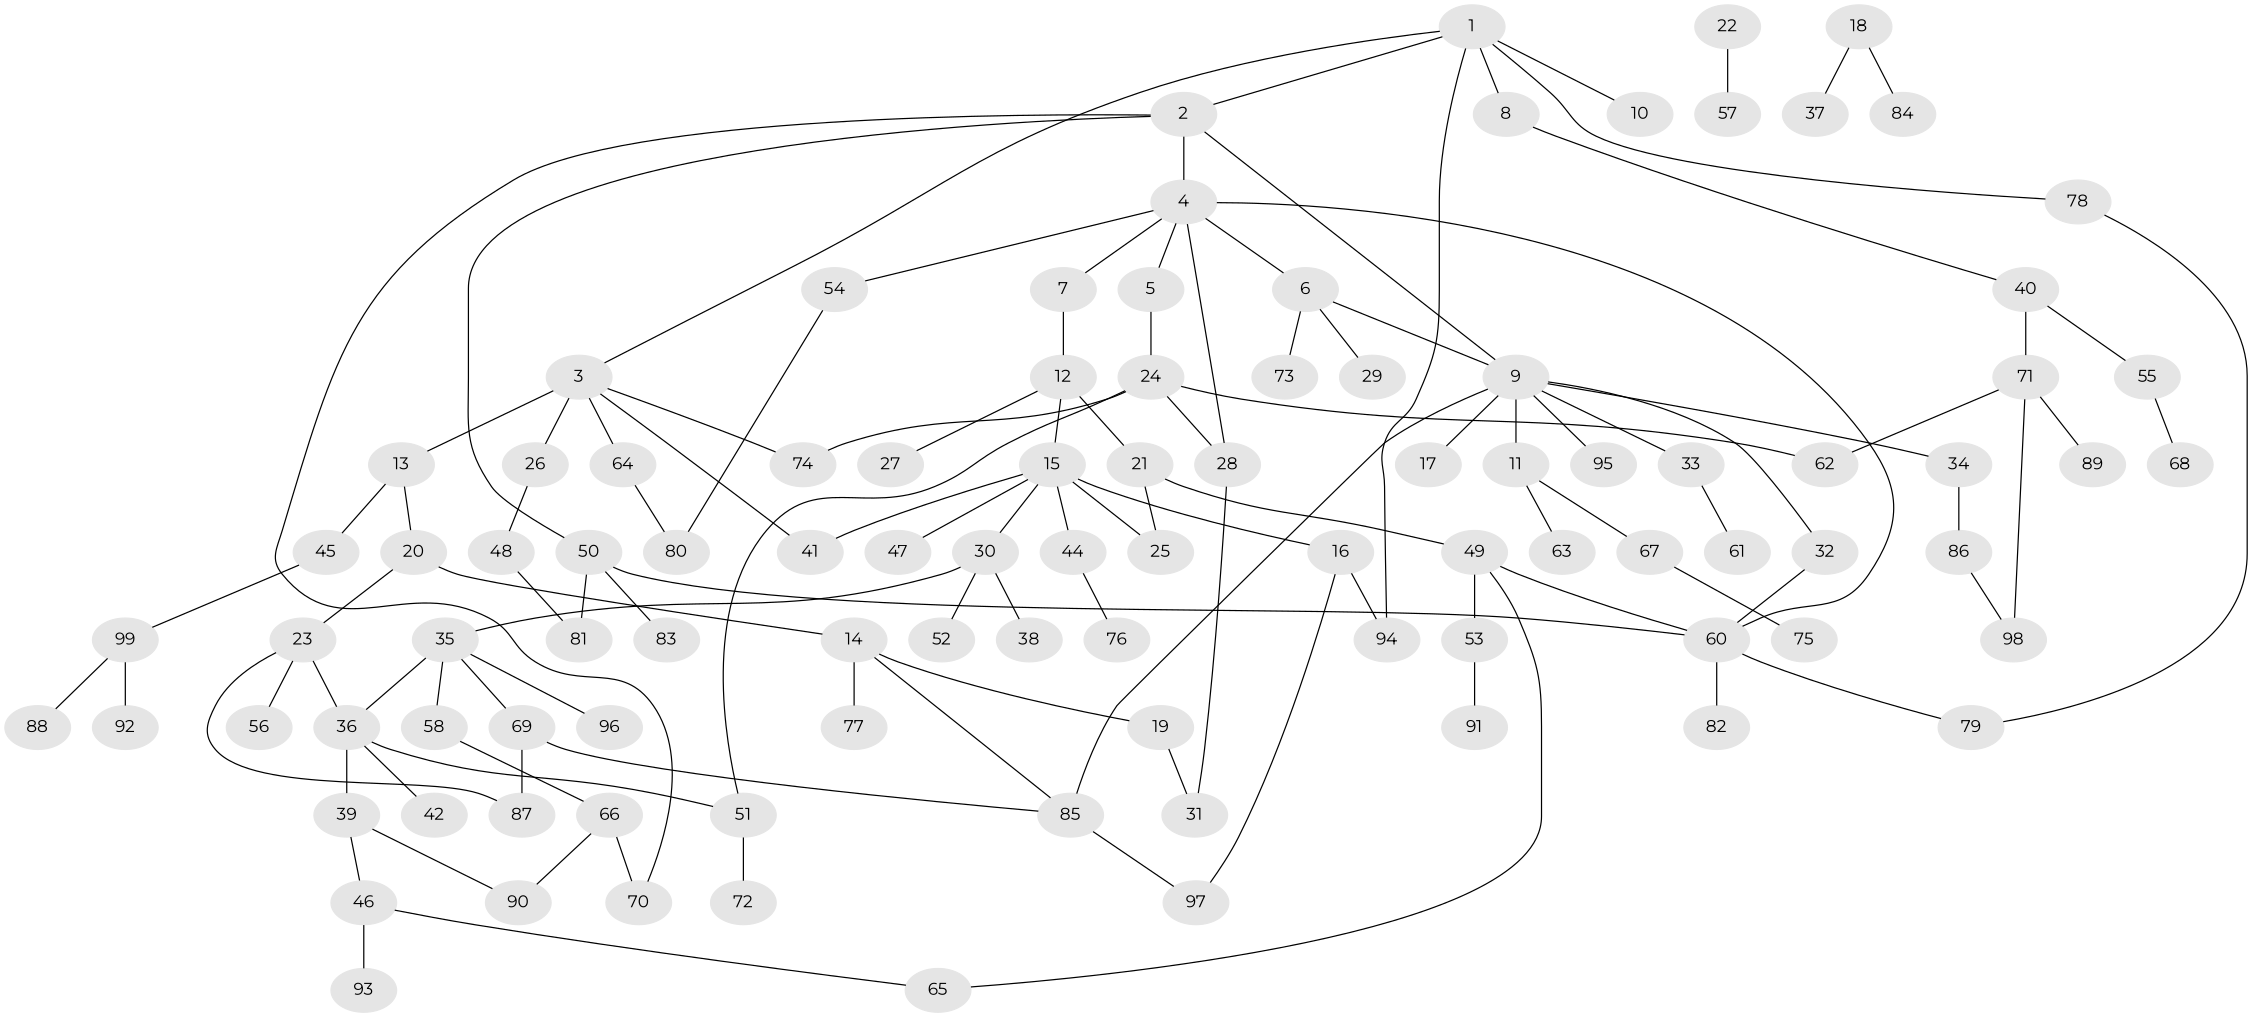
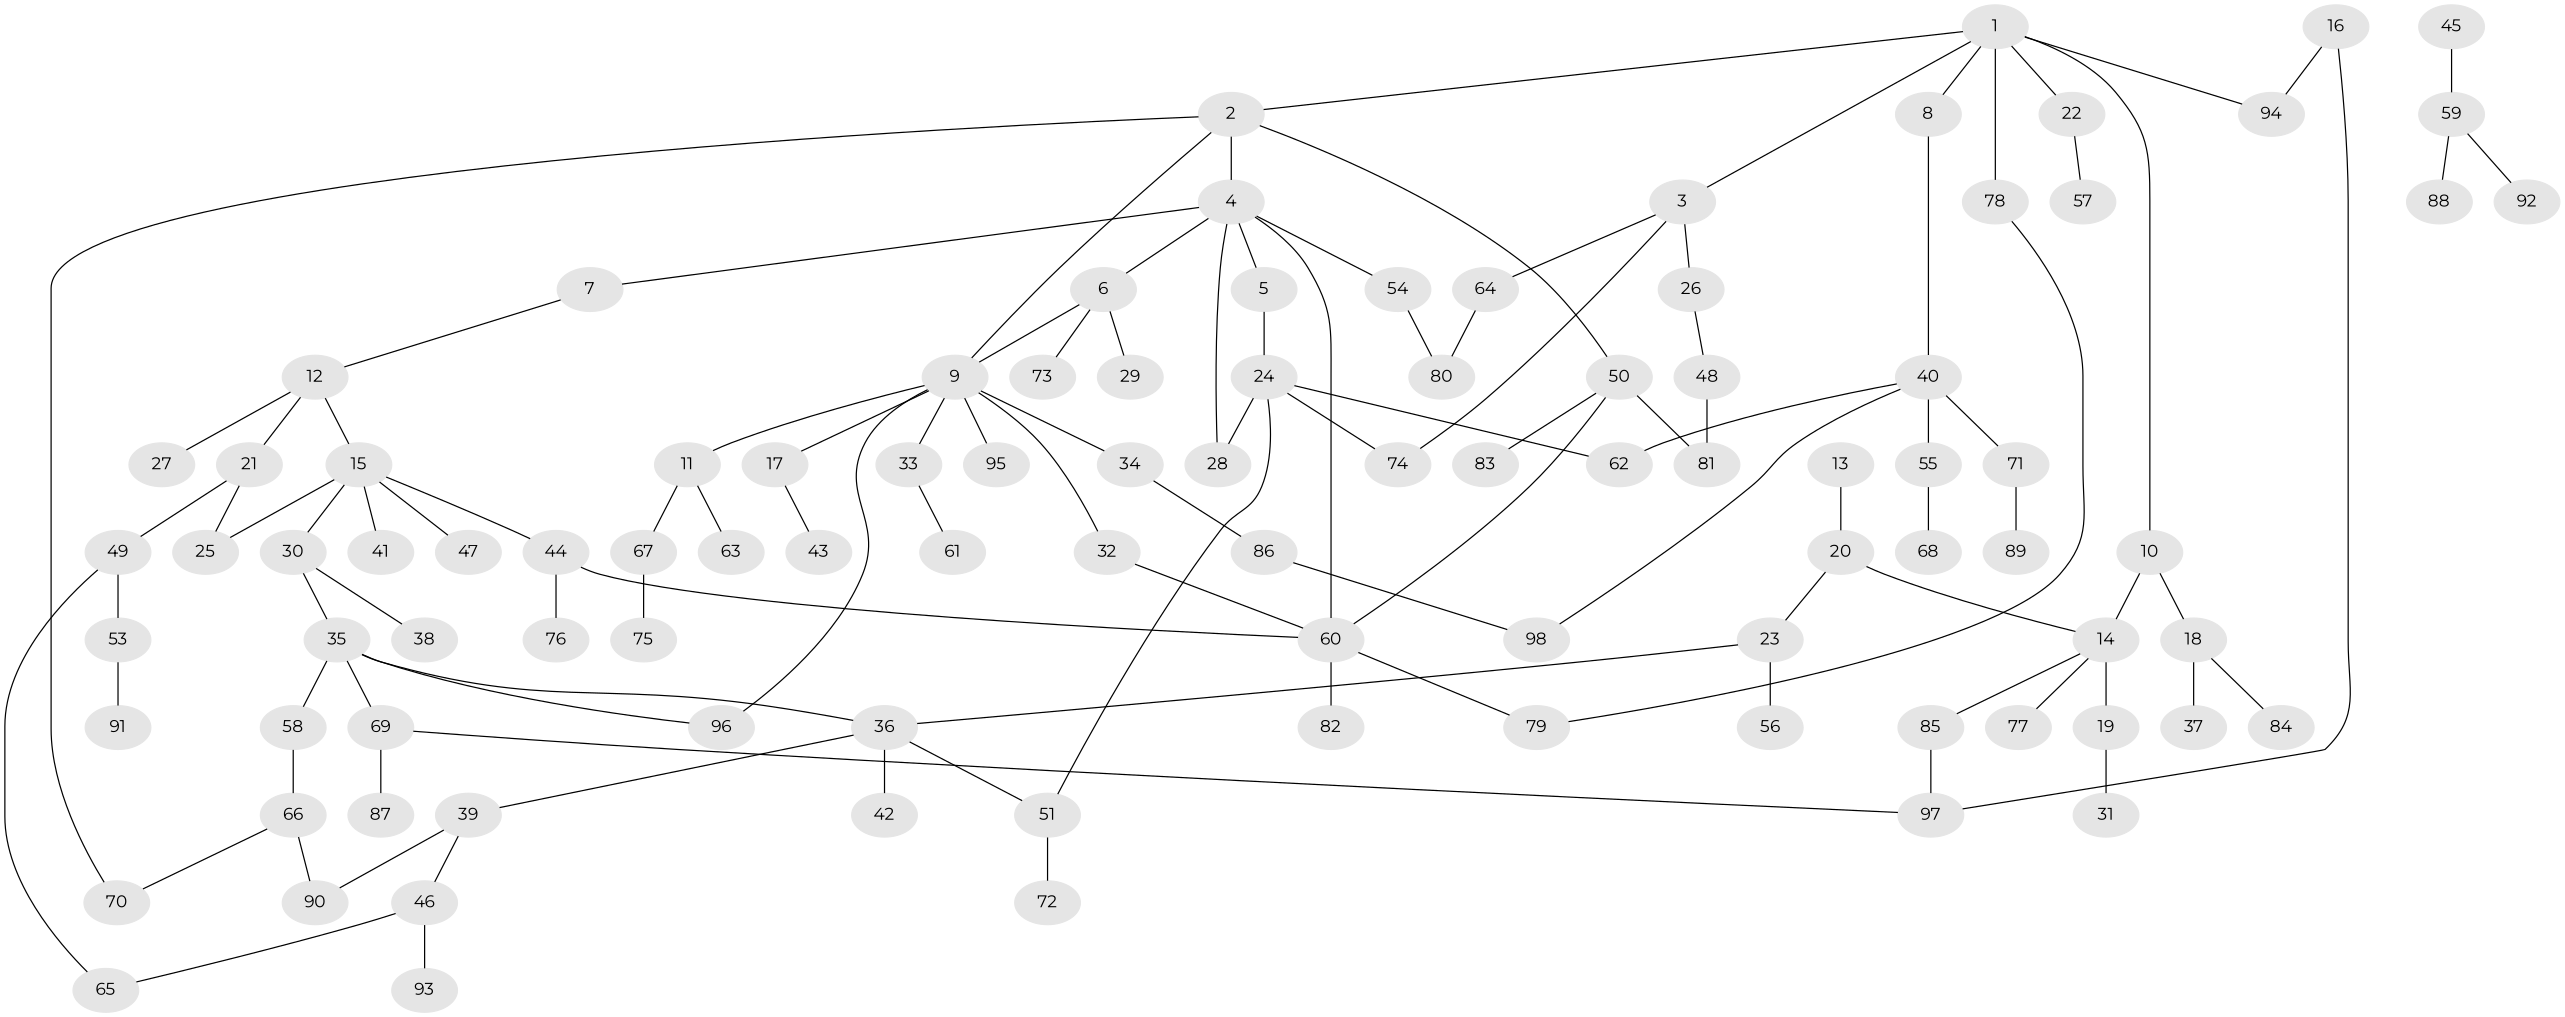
none -> (2034, 71)
(490, 421) -> none
(1925, 421) -> (1769, 412)
(695, 464) -> none
(364, 509) -> none
(2020, 509) -> (1729, 504)
(1192, 517) -> none
none -> (819, 552)
(1257, 567) -> (867, 558)
none -> (2128, 596)
none -> (2172, 596)
(1593, 601) -> (938, 616)
(125, 640) -> (2452, 114)
(942, 640) -> none
(1215, 640) -> none
(290, 777) -> none
(791, 786) -> (1155, 776)
